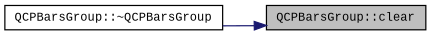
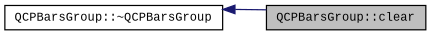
(238, 26) -> (251, 10)
